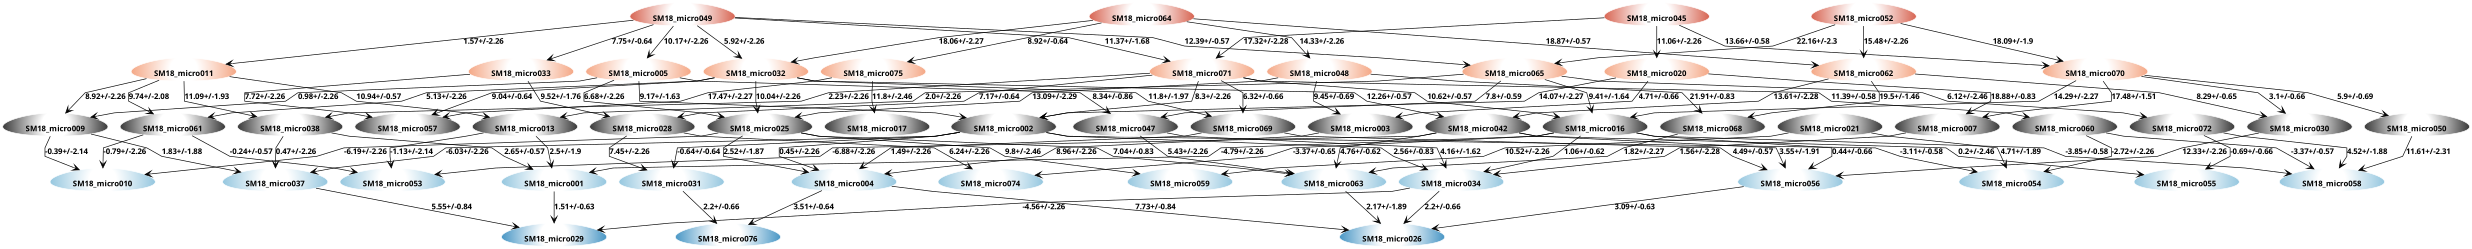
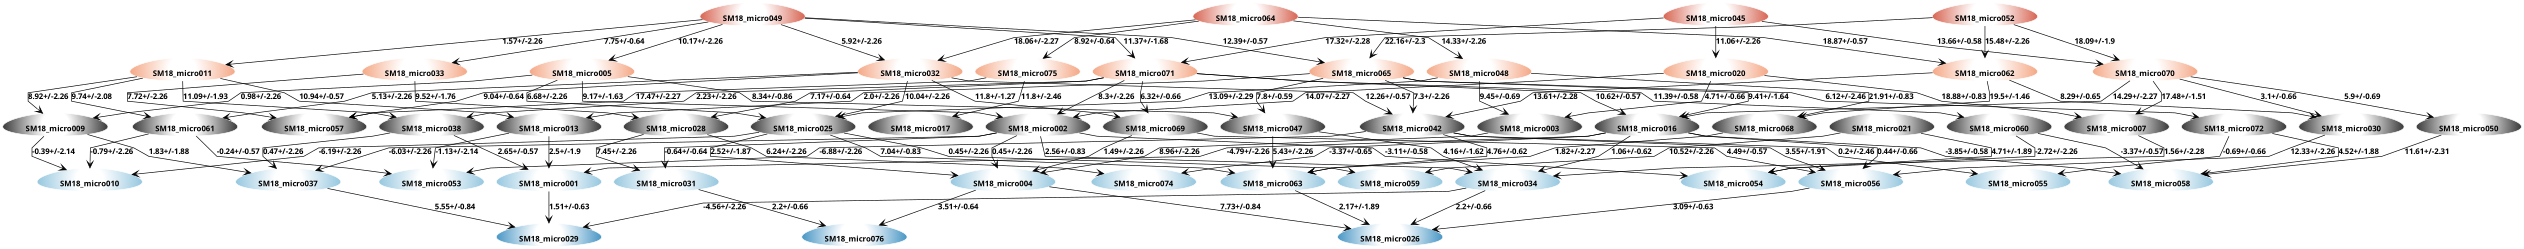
none -> (1411, 91)
(1169, 97) -> (995, 97)
(1023, 152) -> (969, 152)
